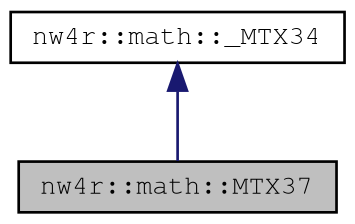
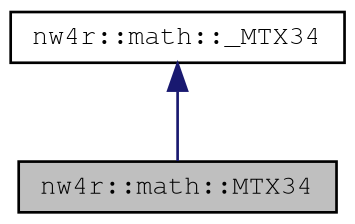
(178, 187) -> (178, 187)
